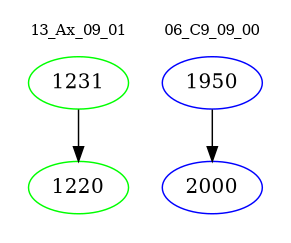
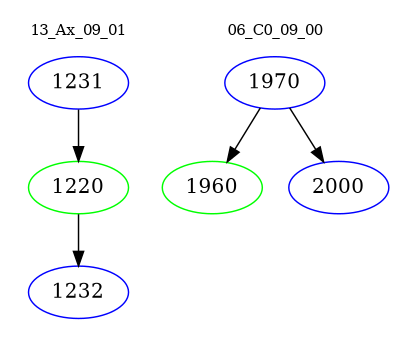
(212, 31) -> (276, 31)
(79, 83) -> (79, 83)
(212, 83) -> (275, 83)
none -> (212, 188)
none -> (79, 292)
